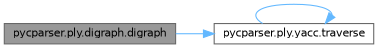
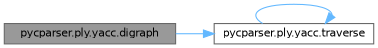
(90, 34) -> (90, 34)
